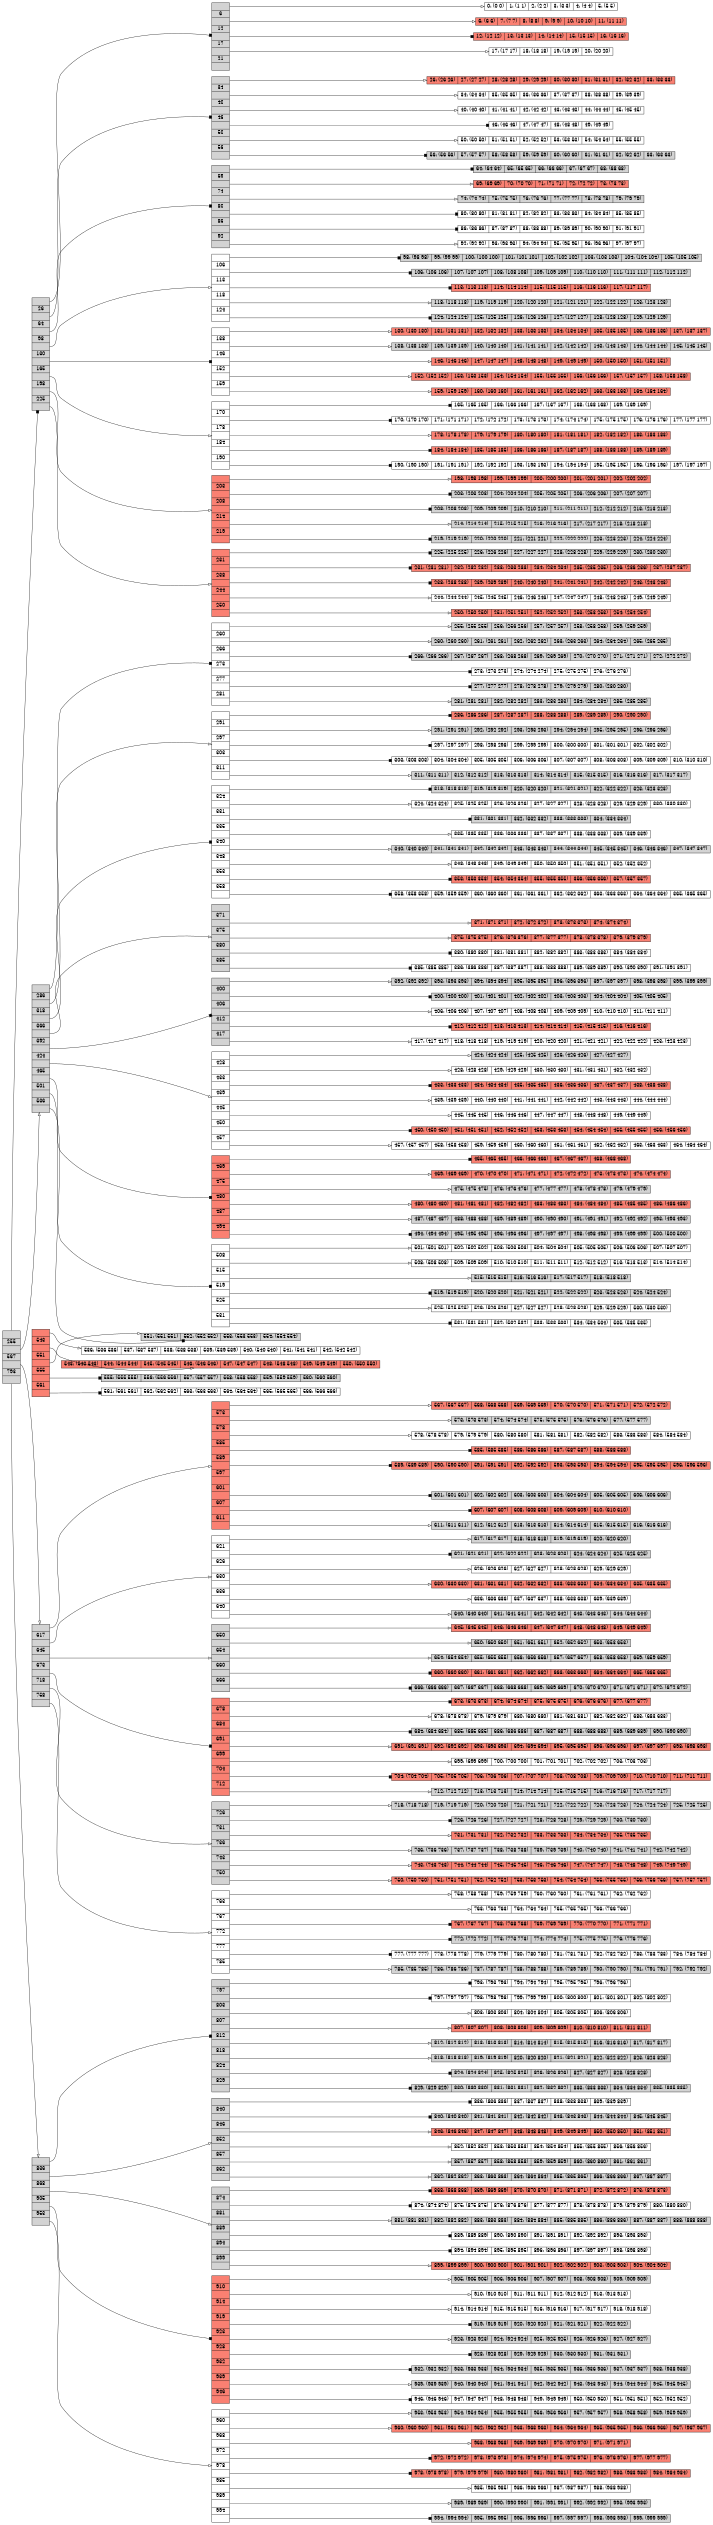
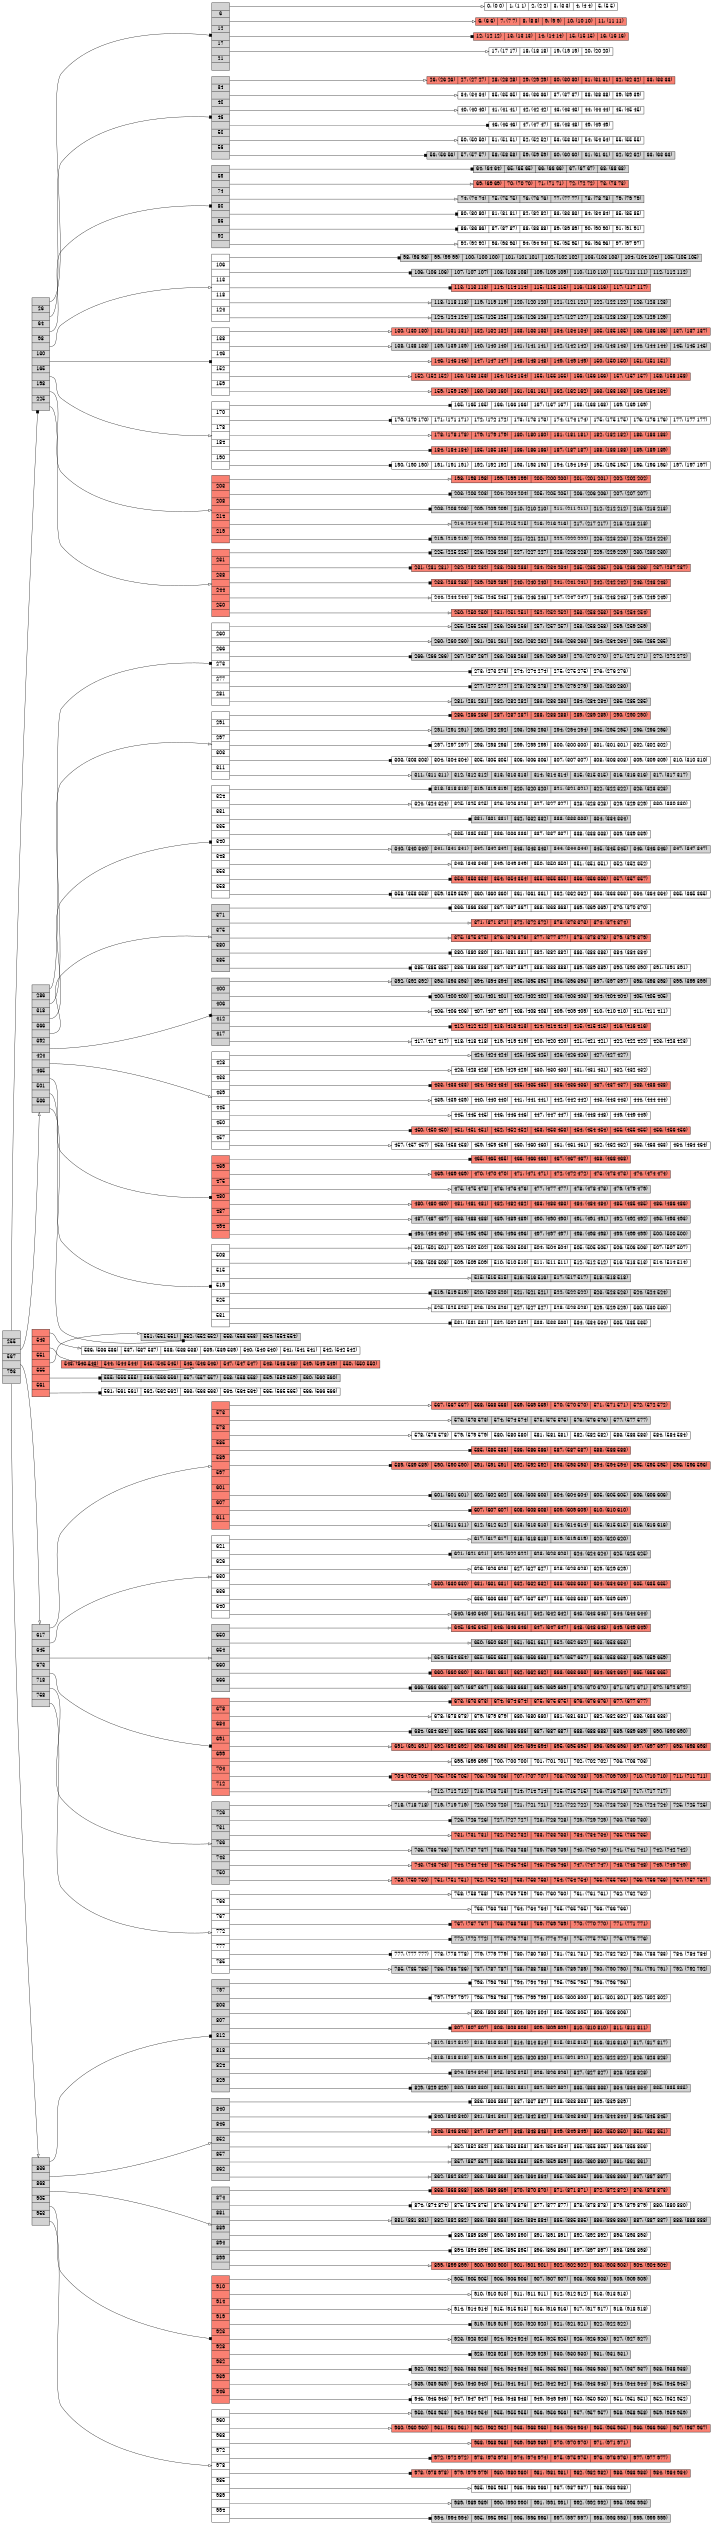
(329, 318) -> (329, 318)
none -> (551, 908)
(339, 2028) -> (339, 2028)
